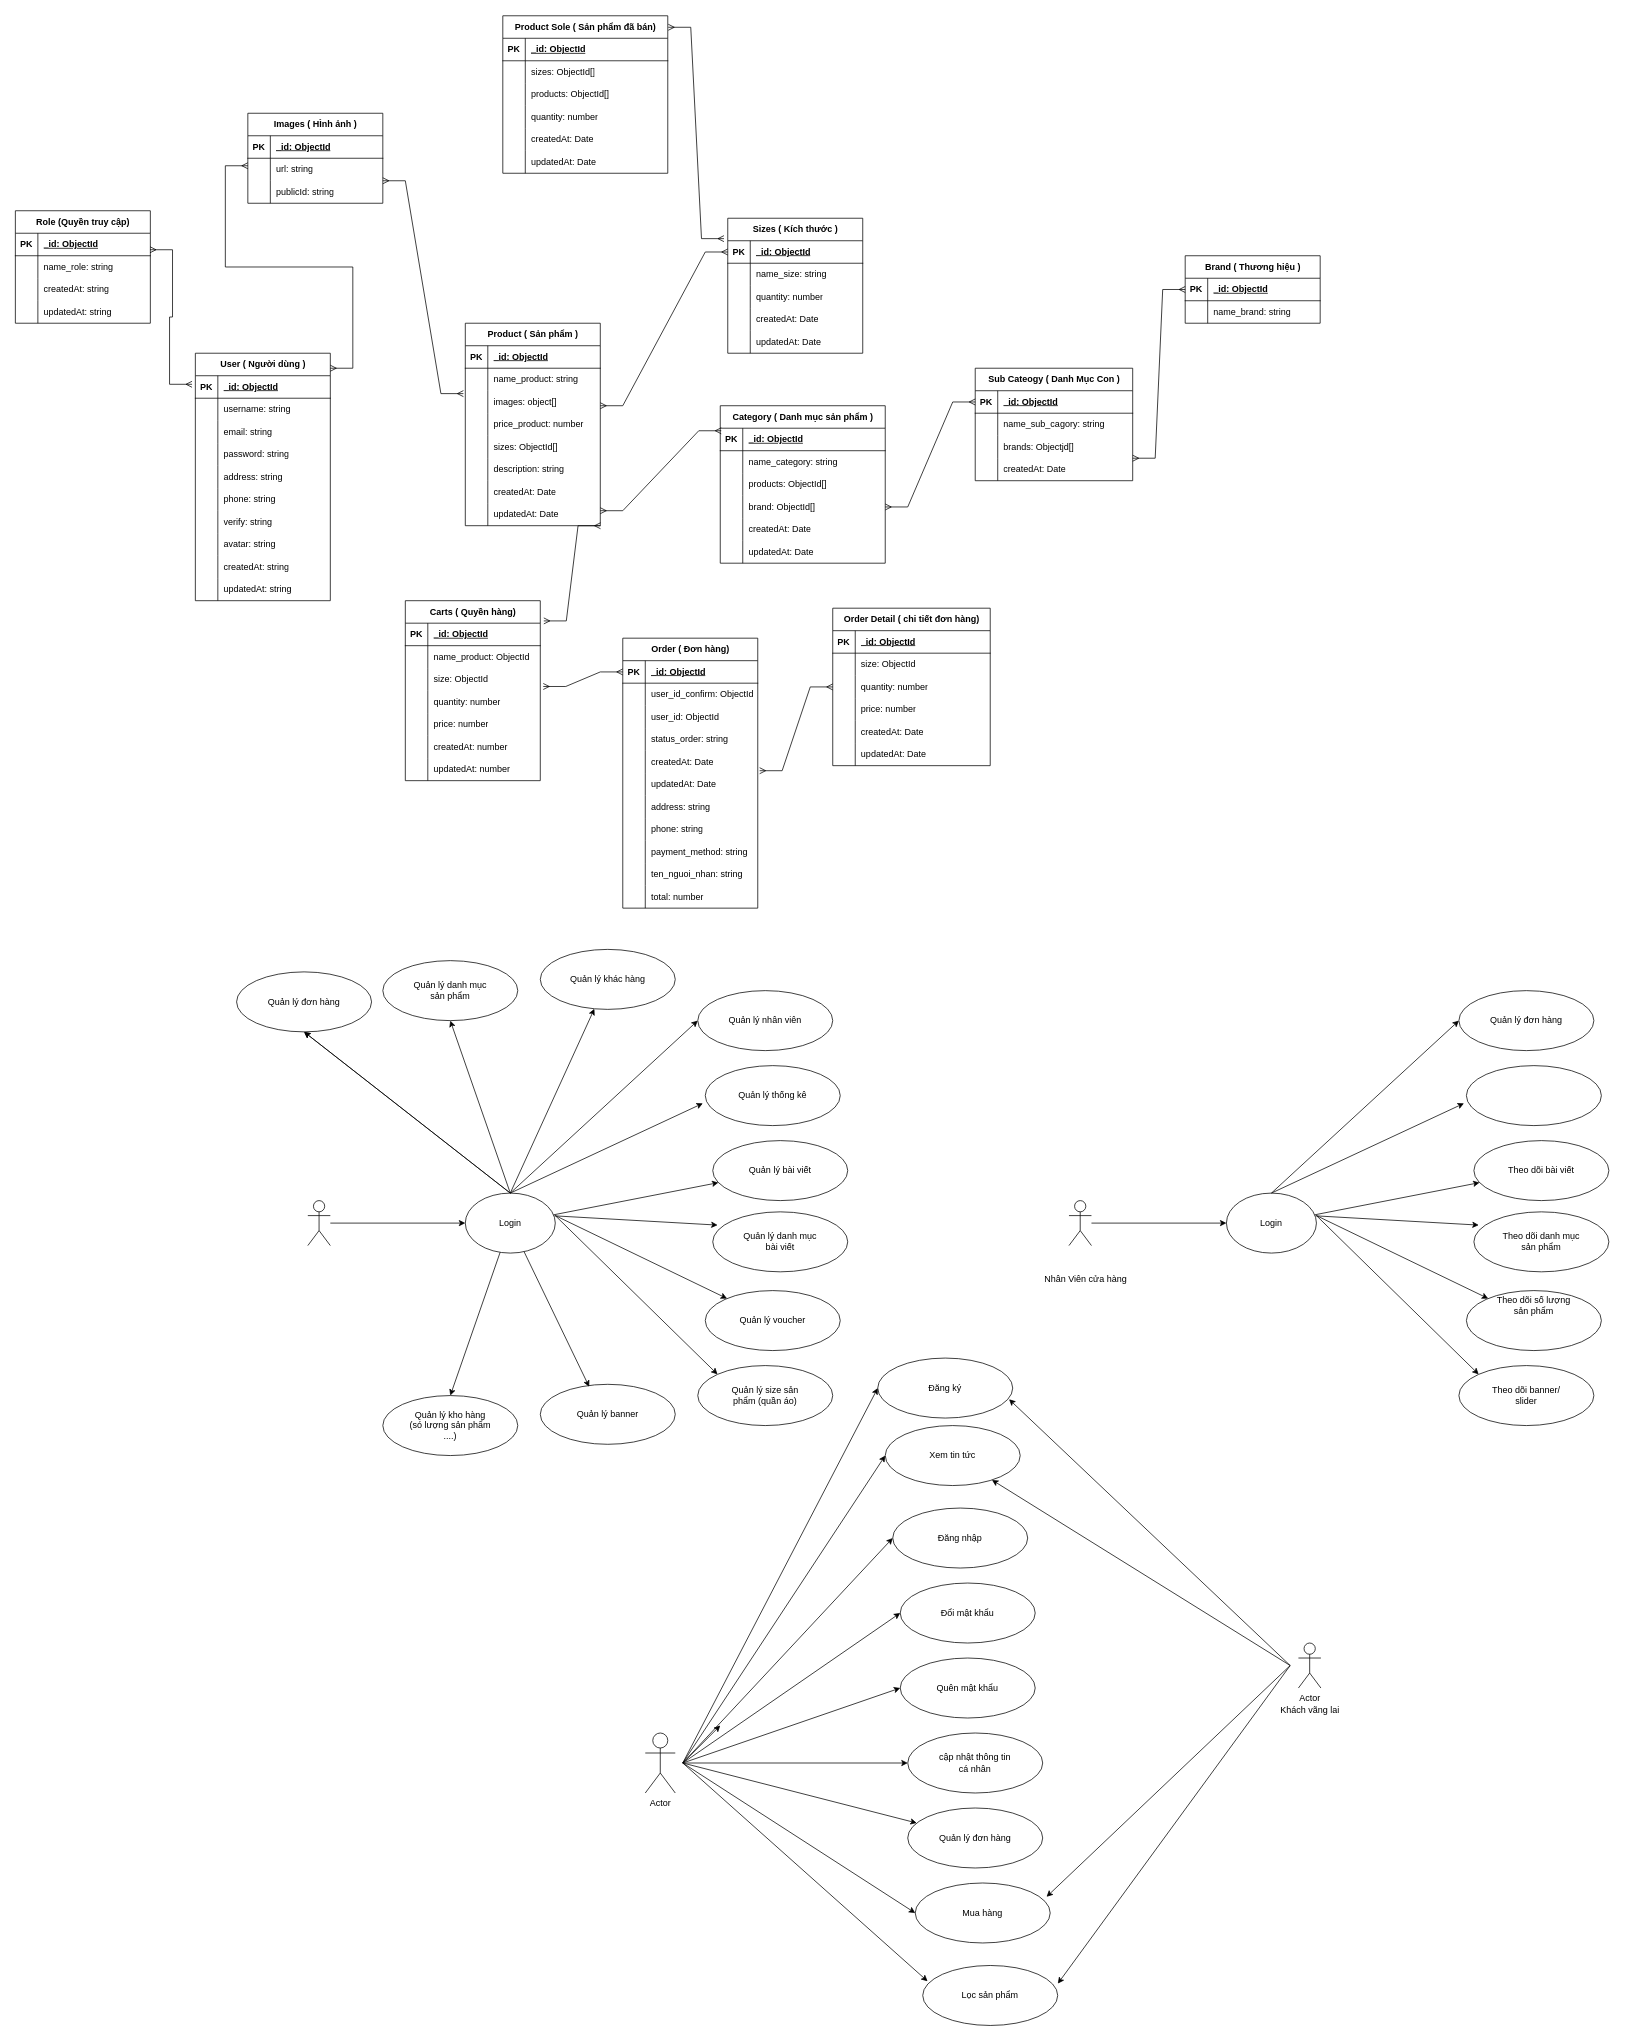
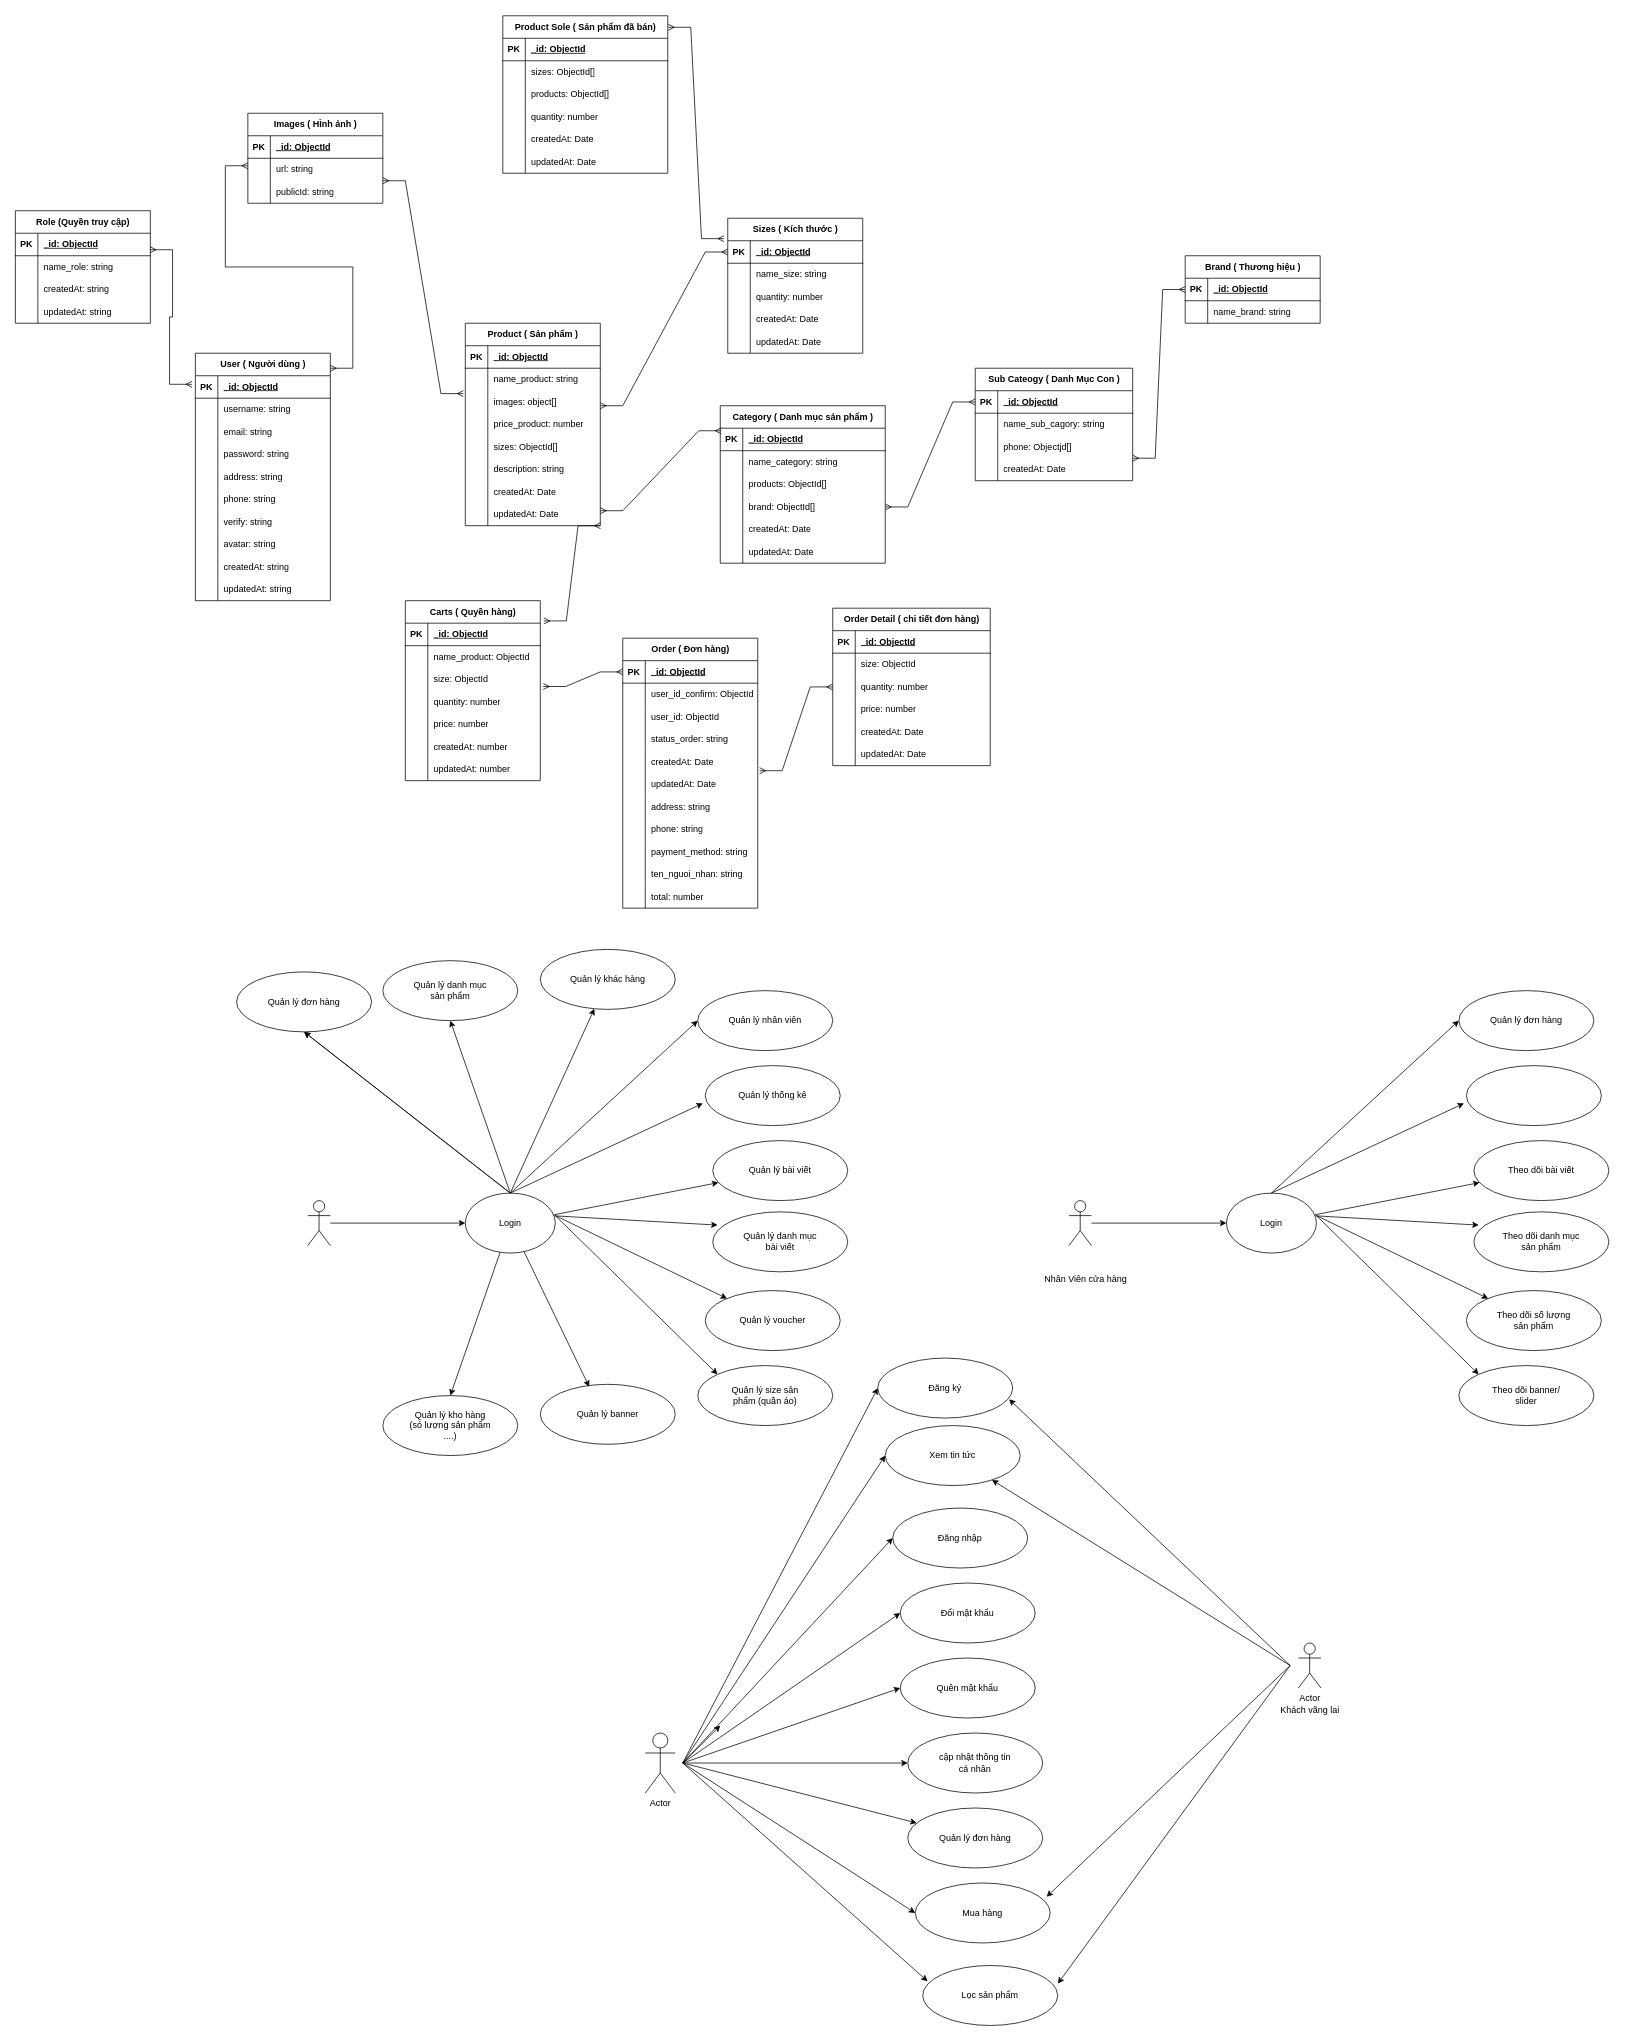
(1047, 447) -> (1044, 447)
(1534, 1305) -> (1534, 1320)
